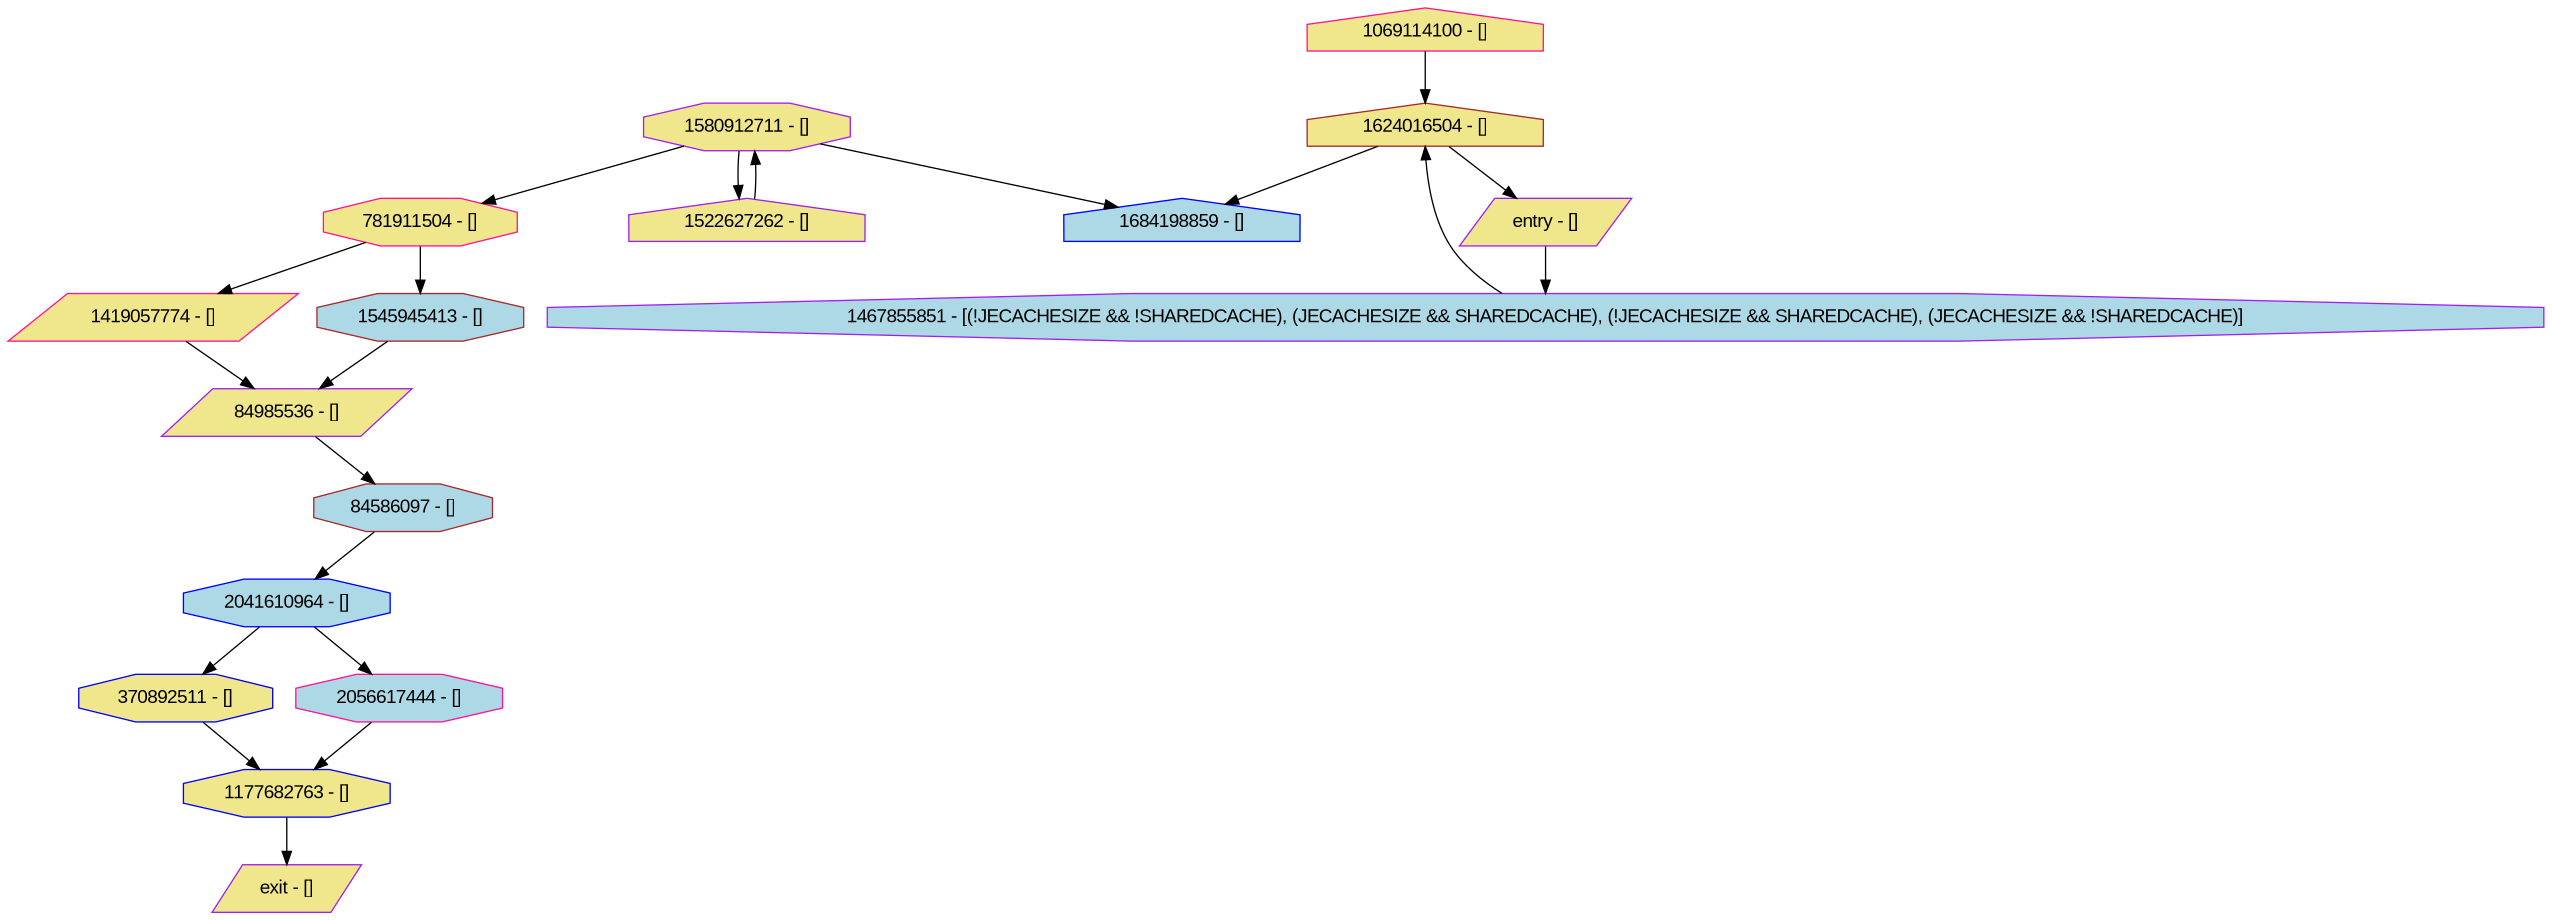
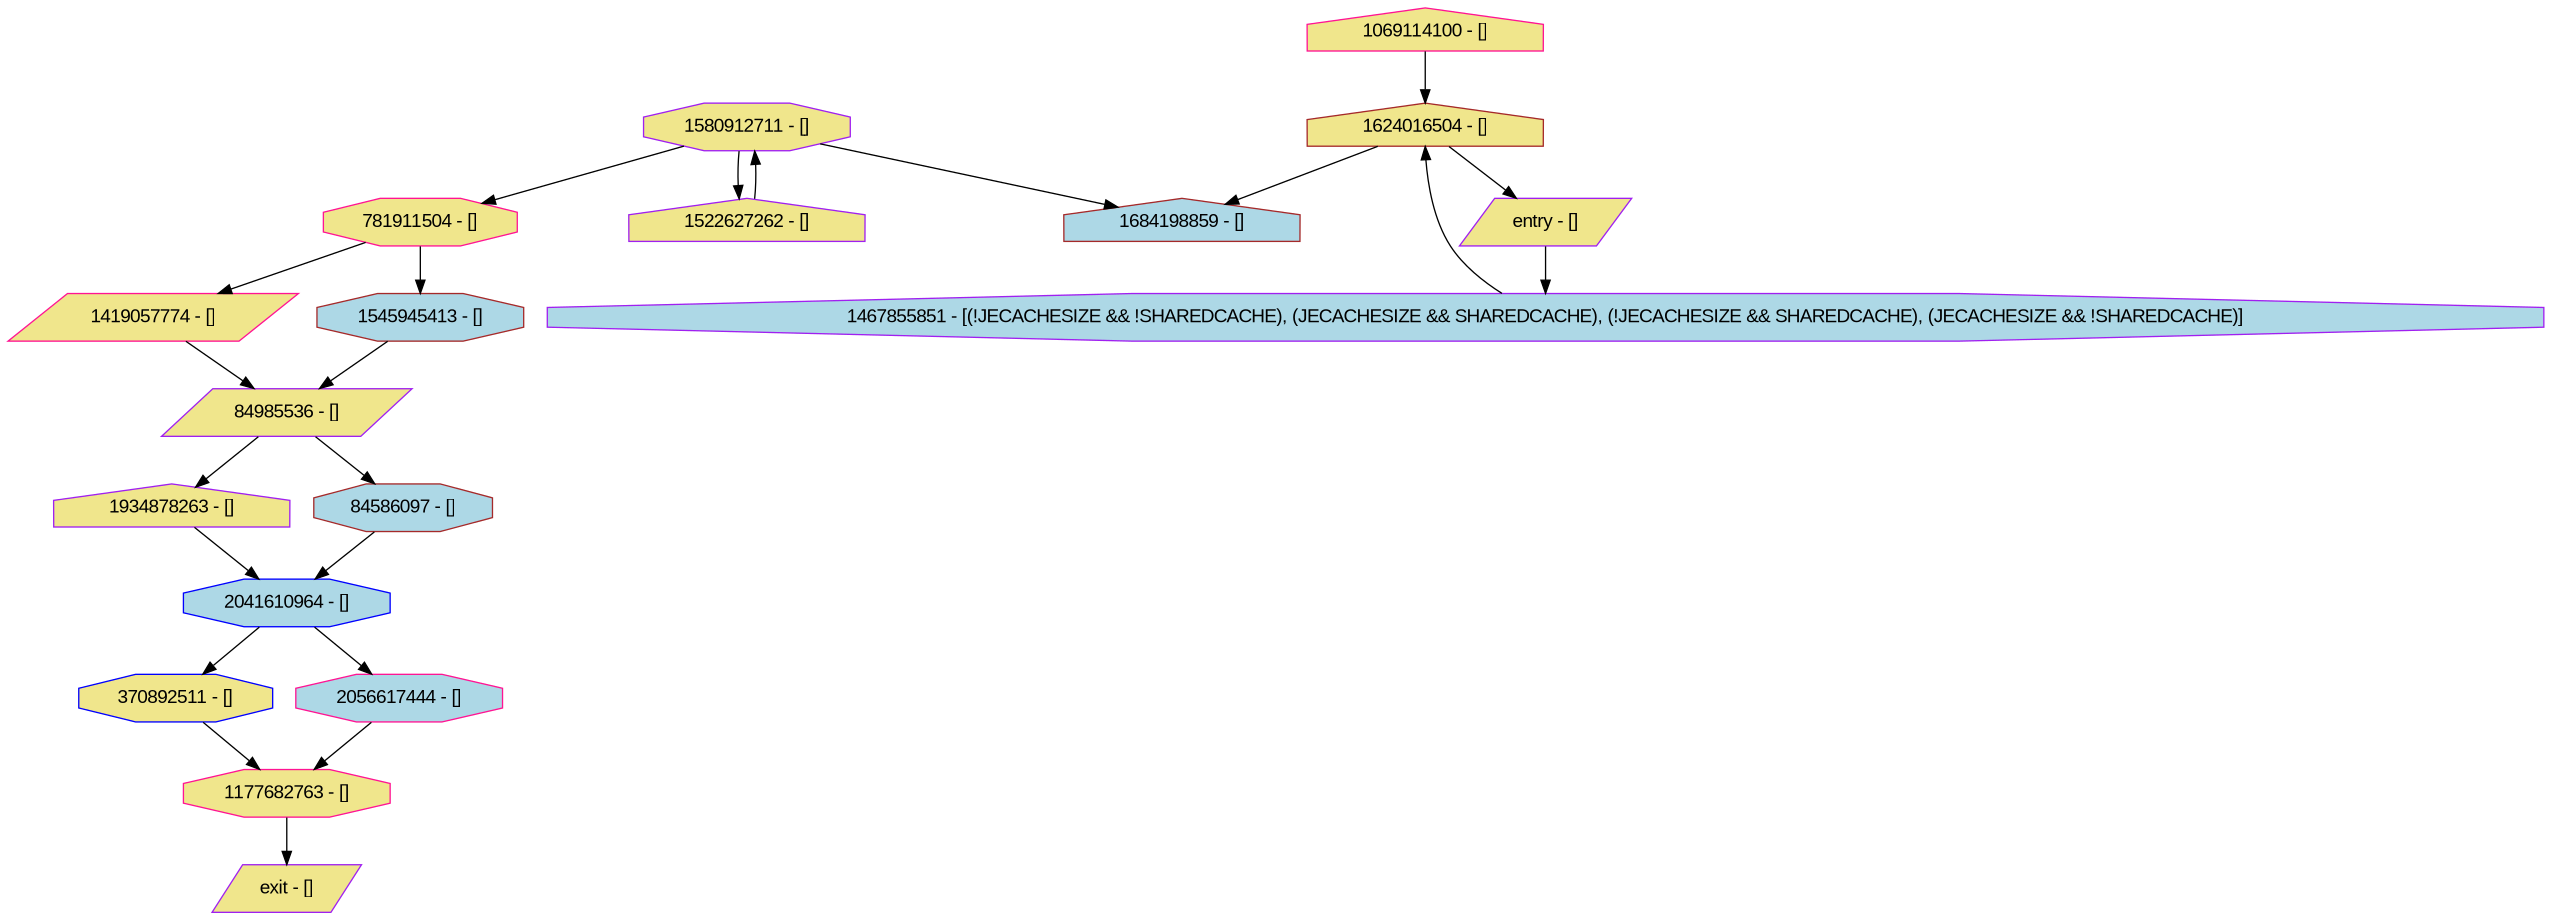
(1182, 222) -> (1182, 222)
none -> (172, 508)
(287, 793) -> (287, 793)
